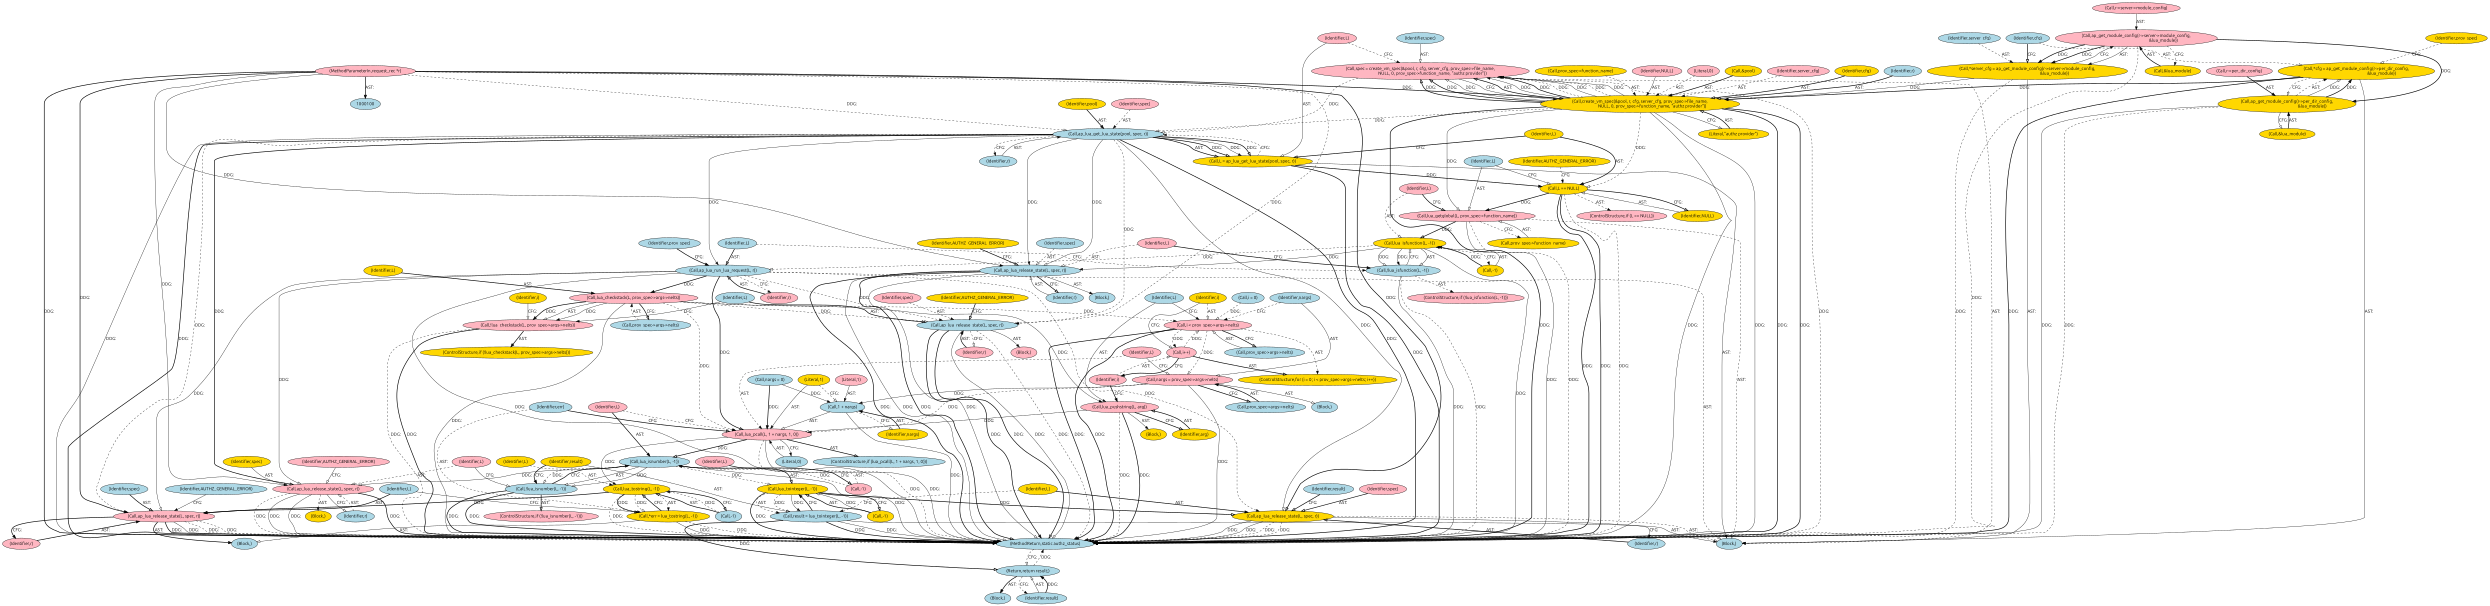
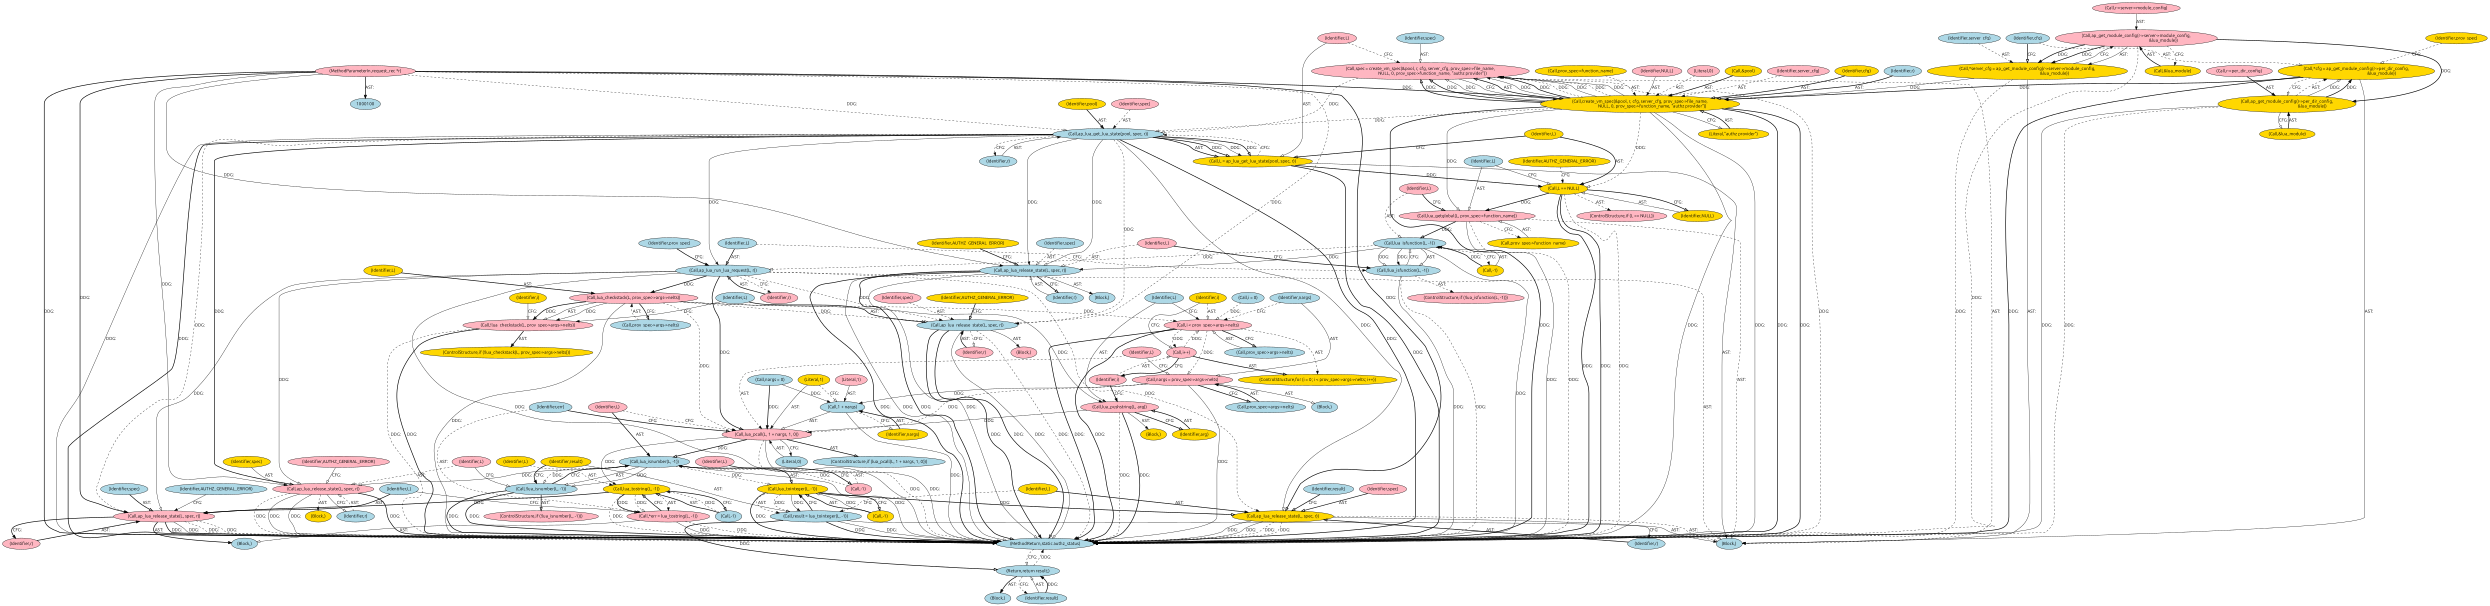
(1410, 243) -> (1410, 243)
(668, 516) -> (668, 516)
